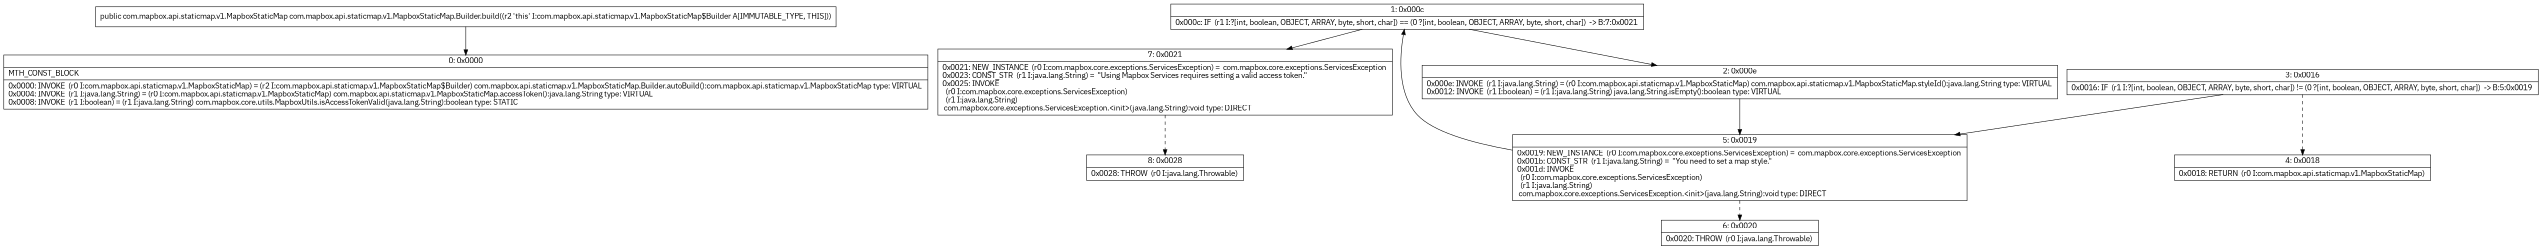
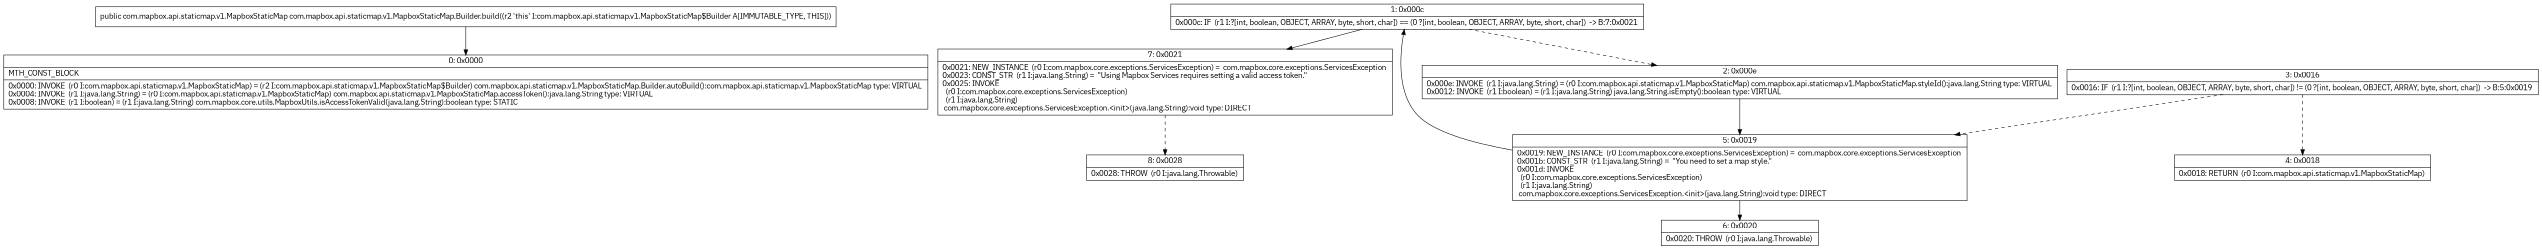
(1560, 47) -> (1560, 47)
(2092, 114) -> (2092, 114)
(1740, 208) -> (1740, 208)
